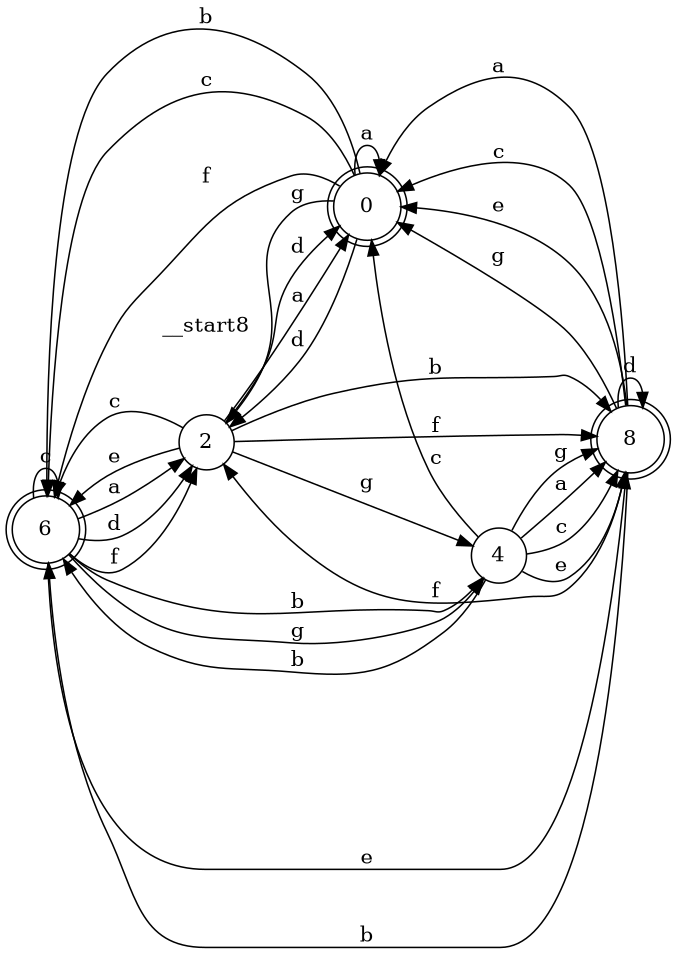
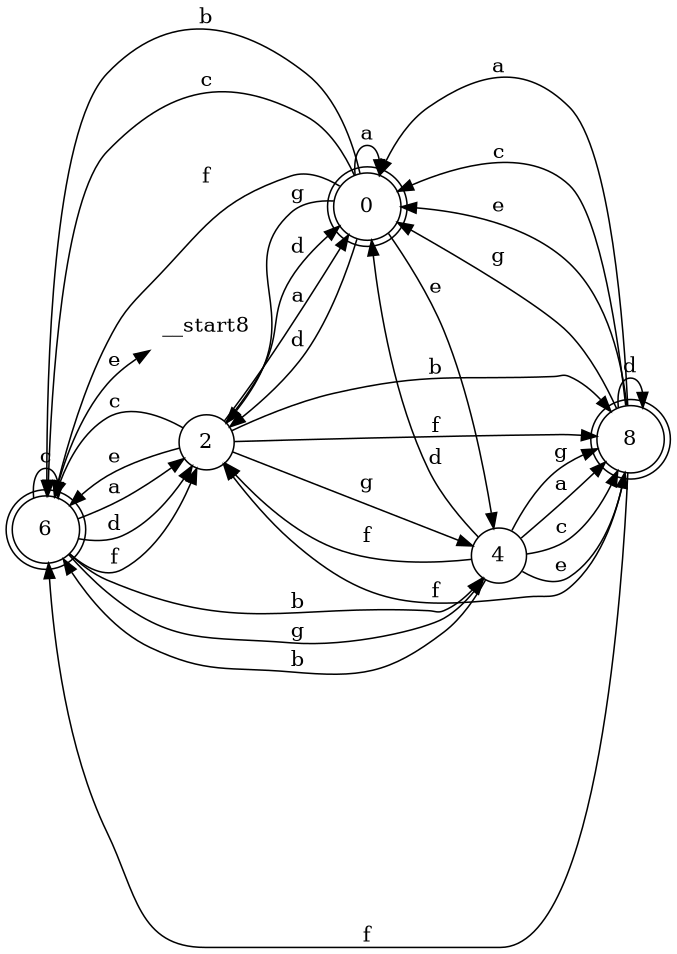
none -> (457, 367)
(436, 458) -> (436, 458)
none -> (341, 550)
(373, 869) -> (91, 406)
(367, 936) -> (367, 936)
